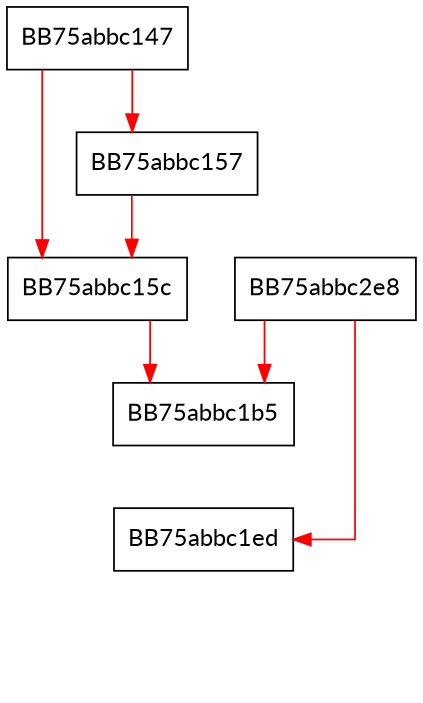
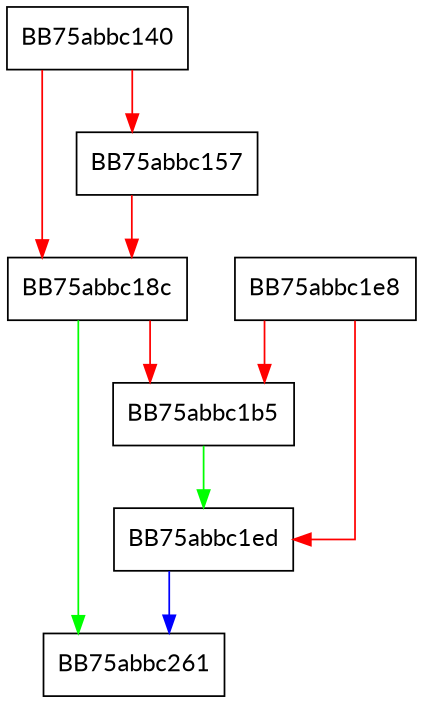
(97, 38) -> (97, 38)
(97, 289) -> (97, 289)
(325, 289) -> (325, 289)
none -> (204, 468)
none -> (134, 665)
